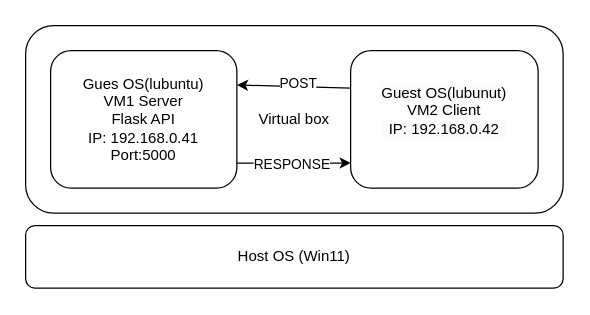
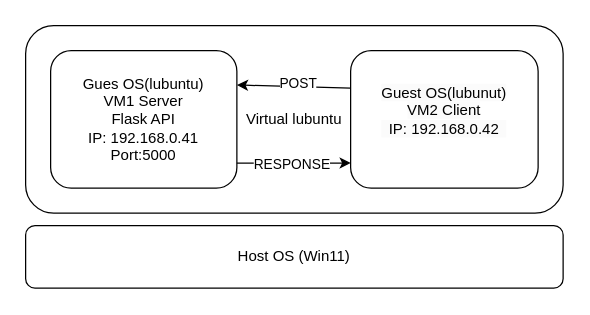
(294, 119) -> (294, 119)
